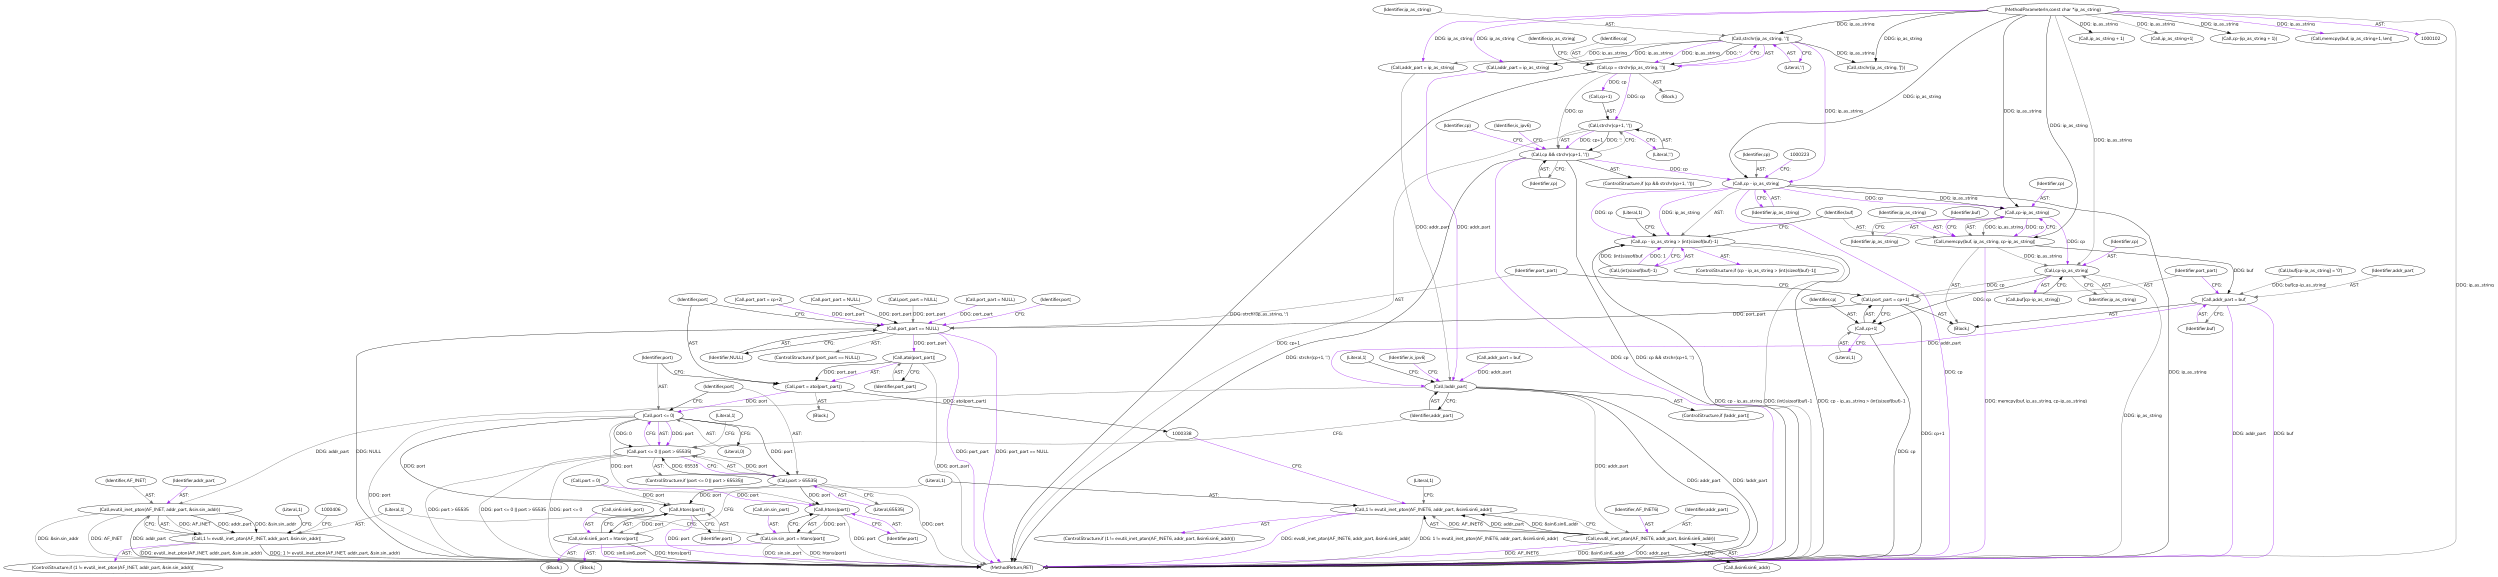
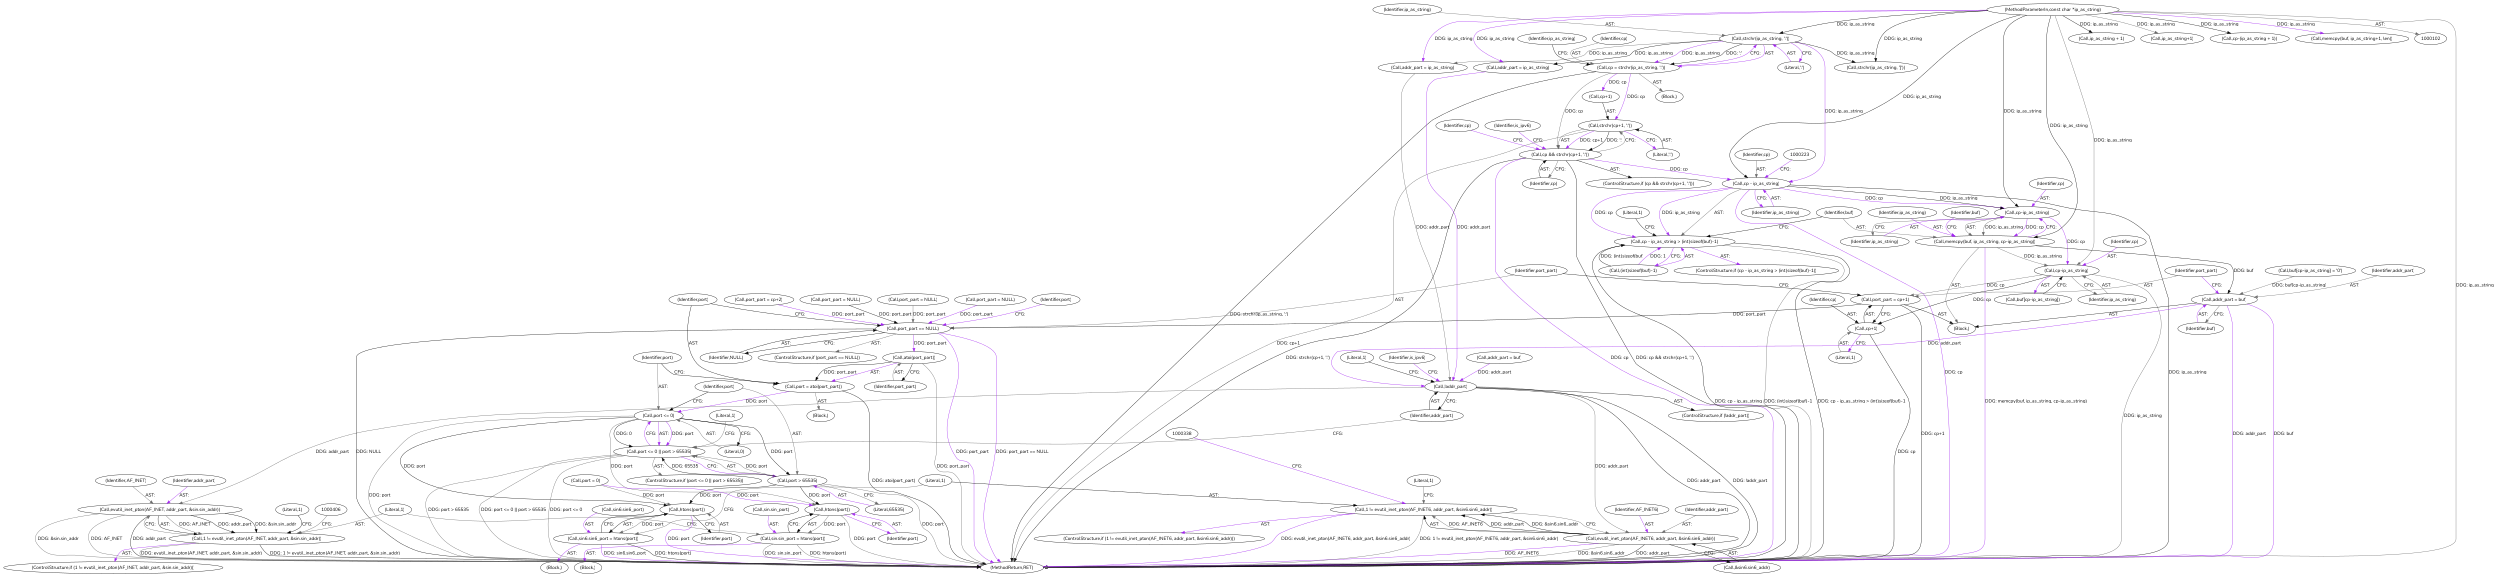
(2266, 18) -> (2266, 18)
(1004, 411) -> (889, 491)
